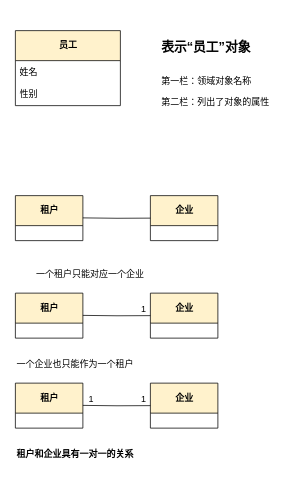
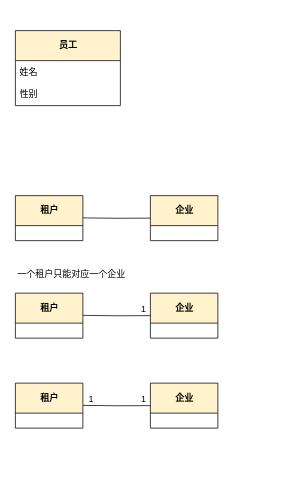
(218, 68) -> none
(90, 274) -> (72, 274)
(75, 364) -> none
(75, 454) -> none
